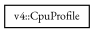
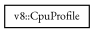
(47, 16) -> (47, 16)
